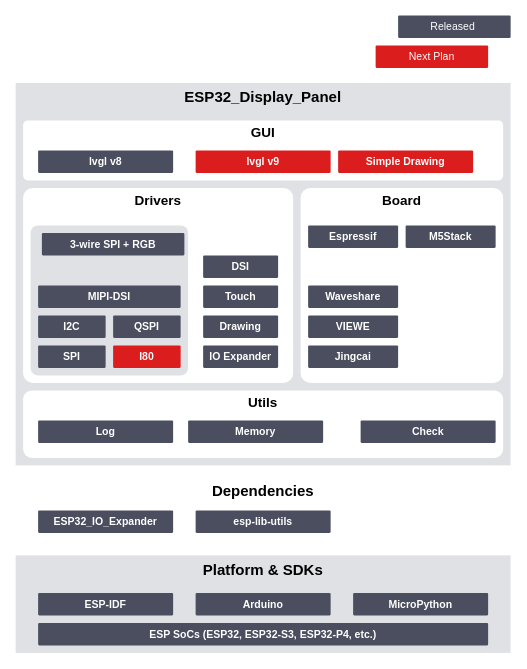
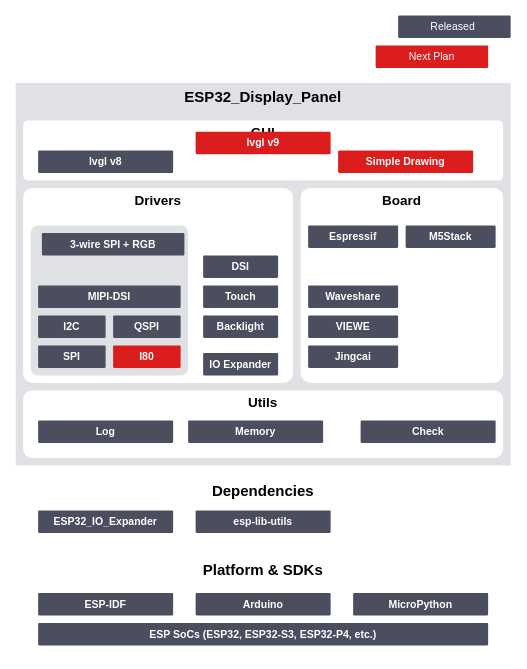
(263, 162) -> (263, 143)
(240, 327) -> (240, 327)
(240, 357) -> (240, 364)
(263, 567) -> (263, 567)
